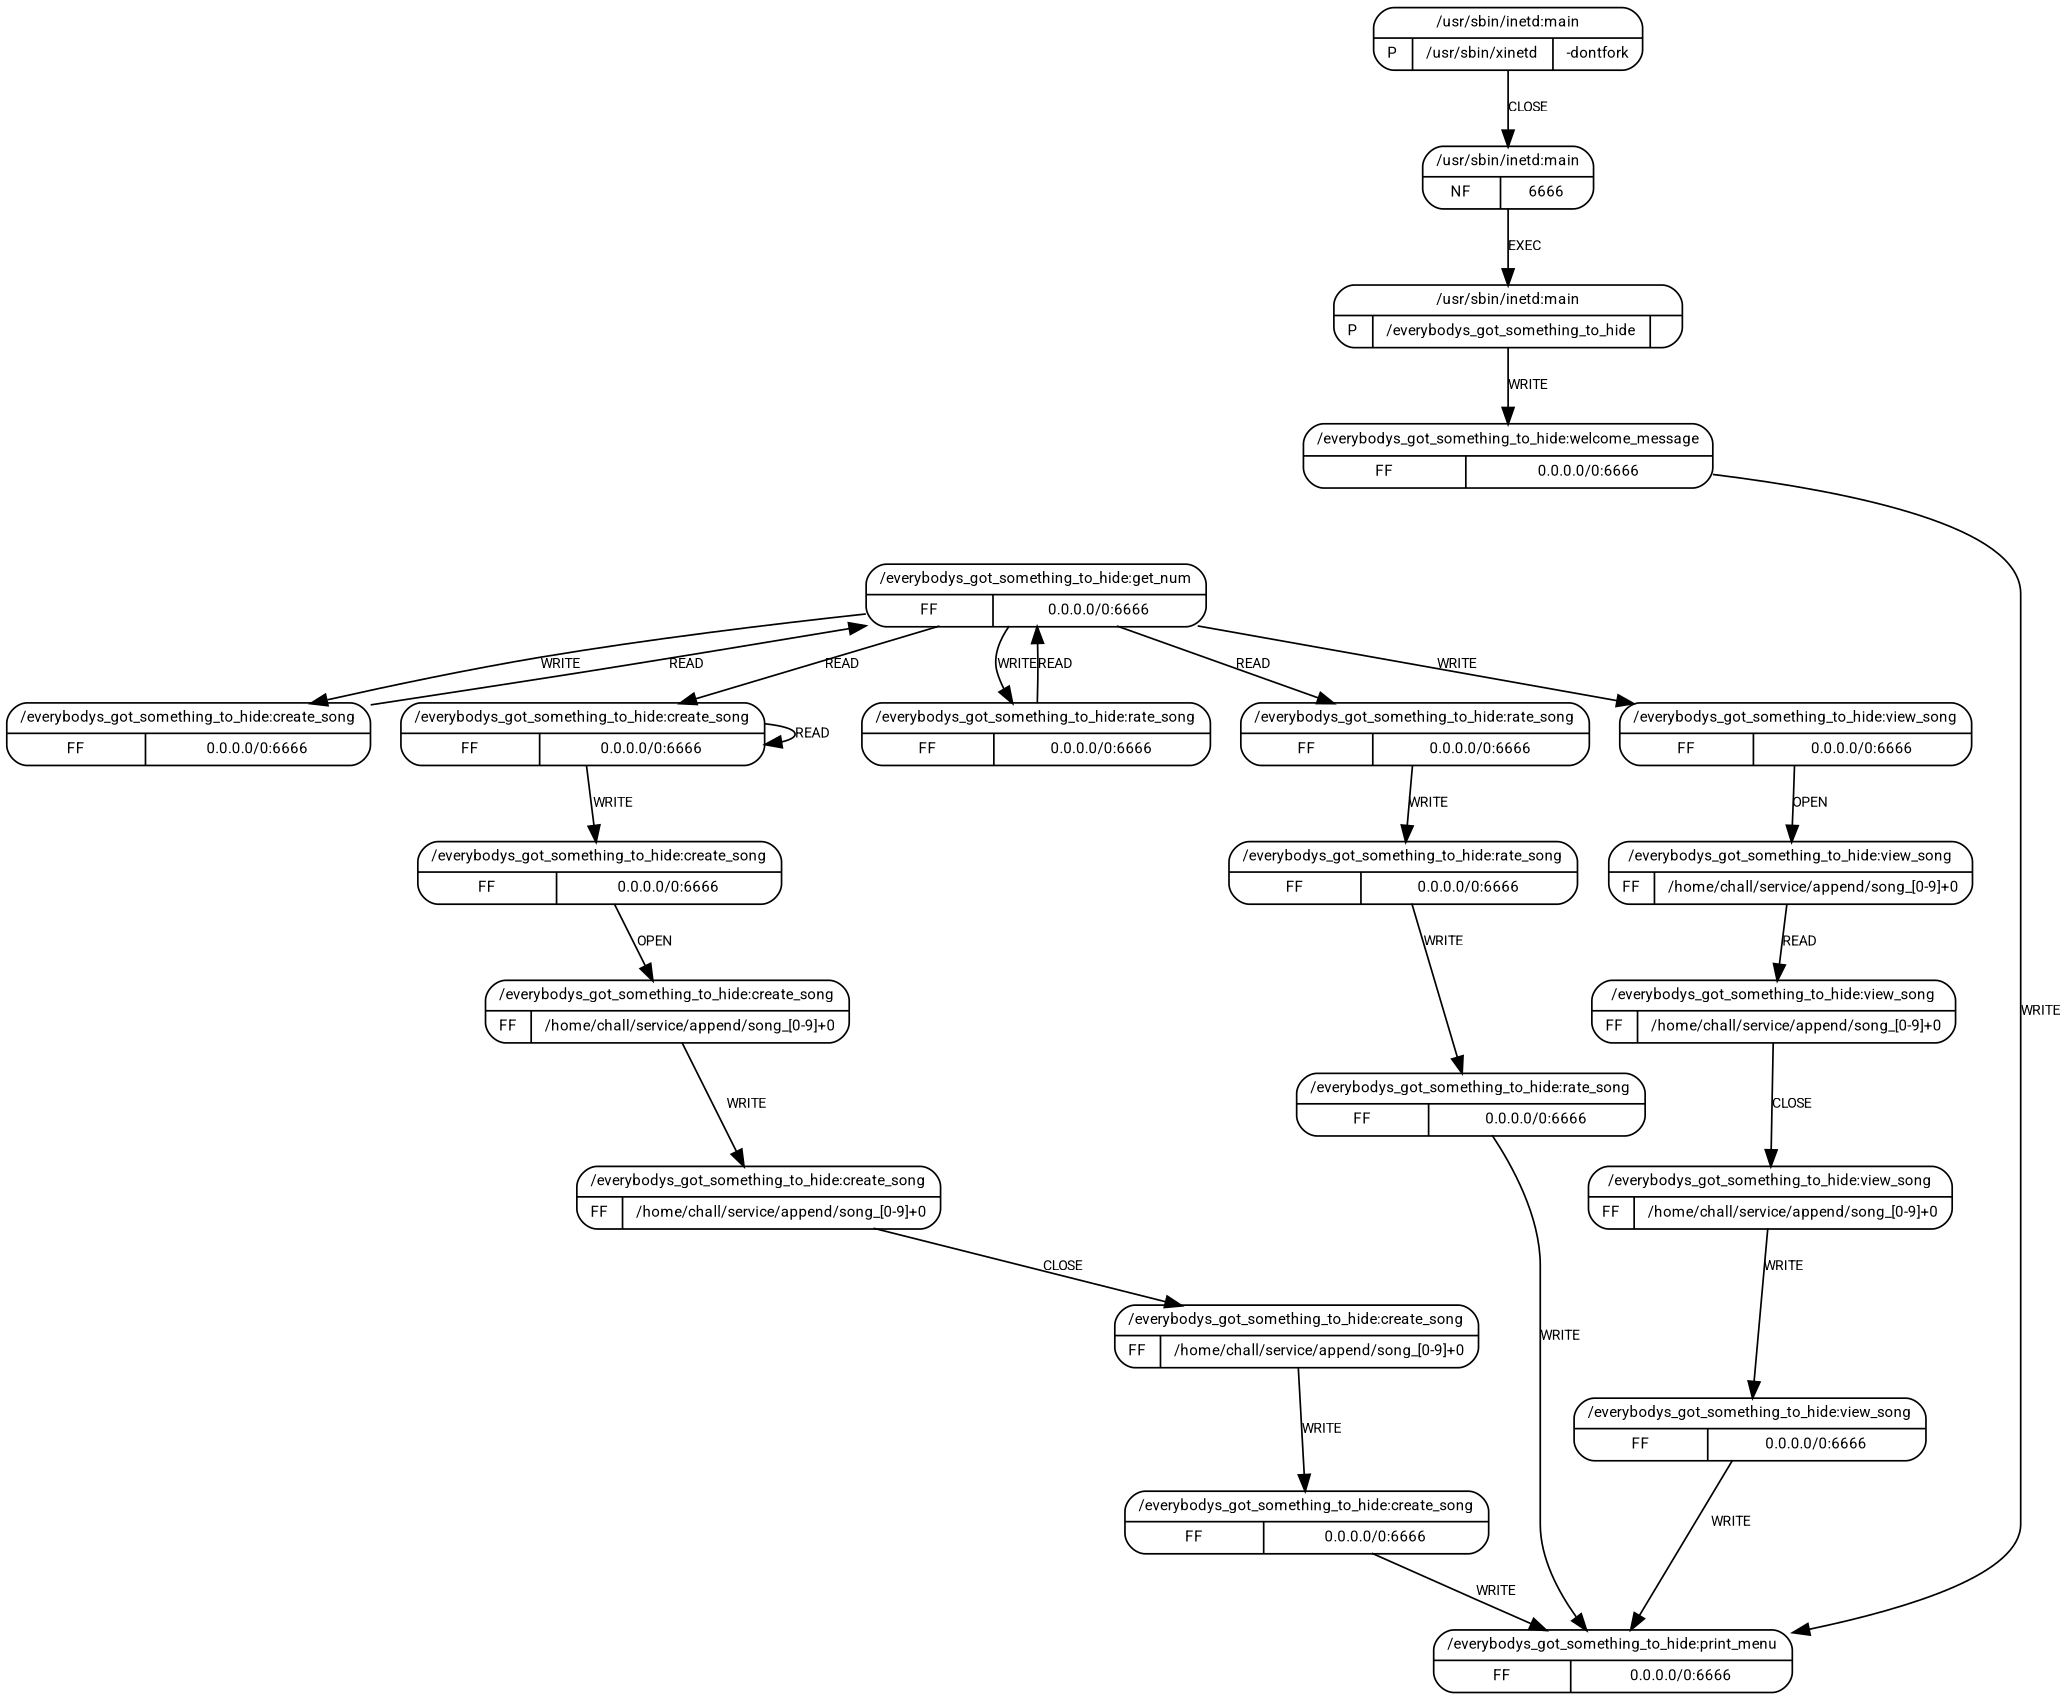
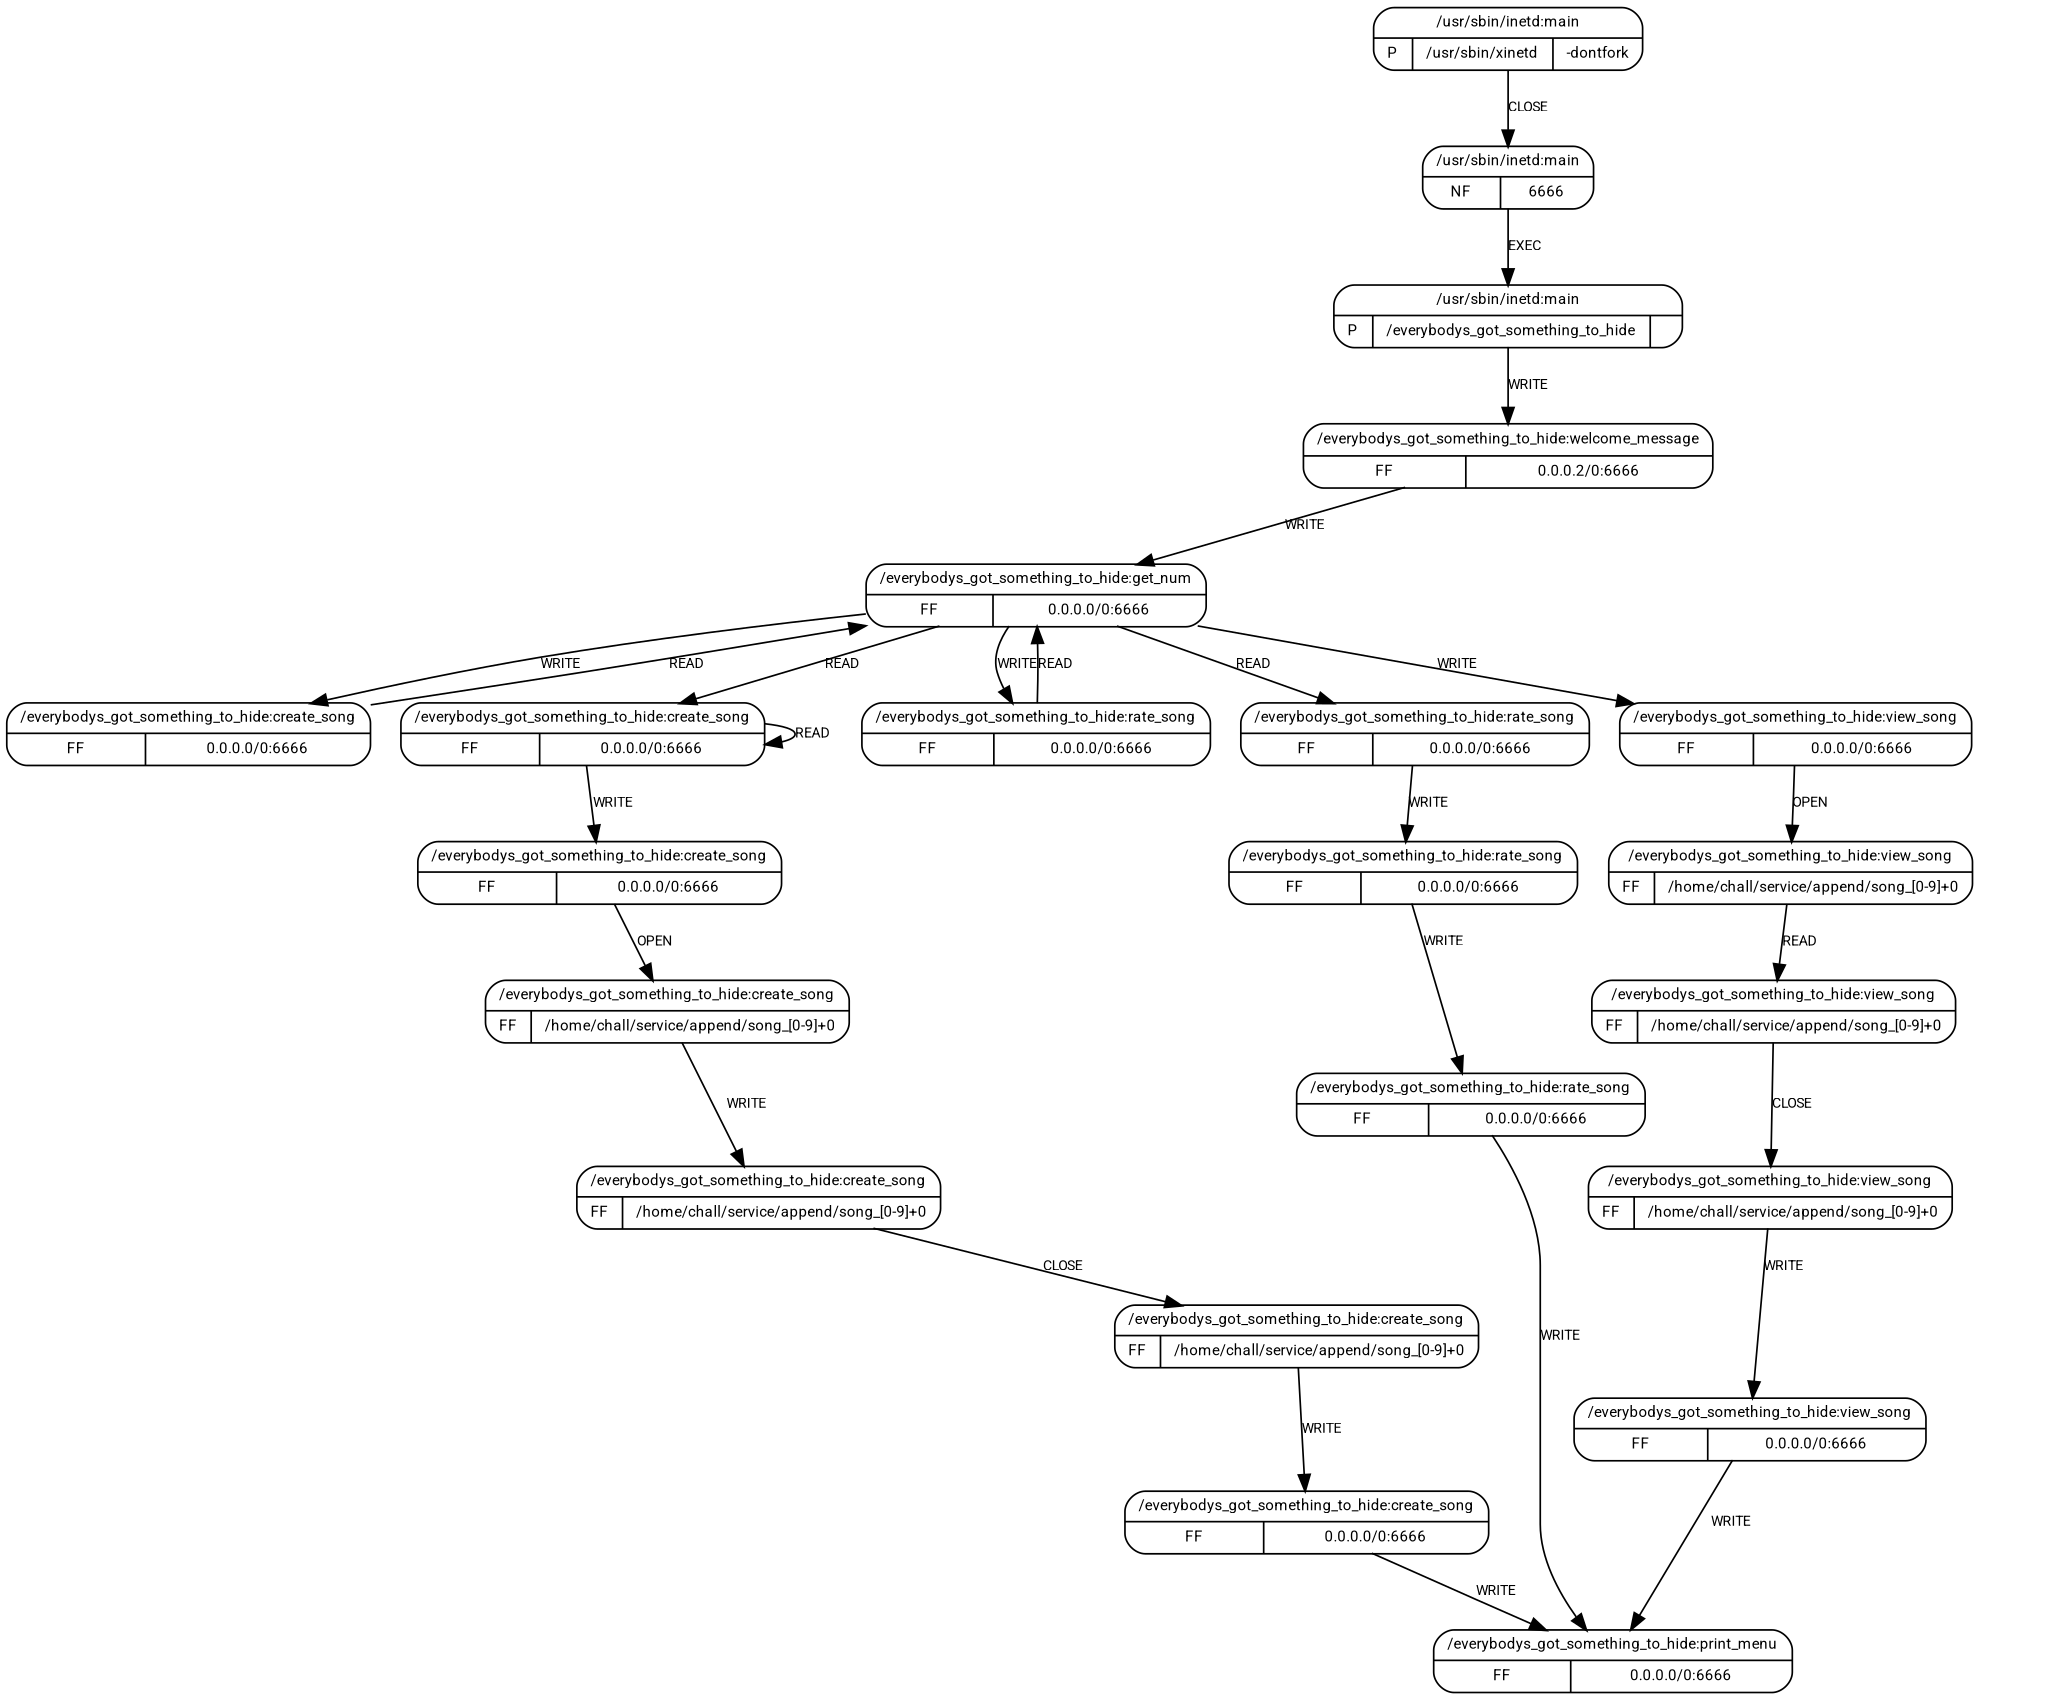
(1589, 471) -> (1589, 471)
(2021, 1010) -> (1279, 524)
